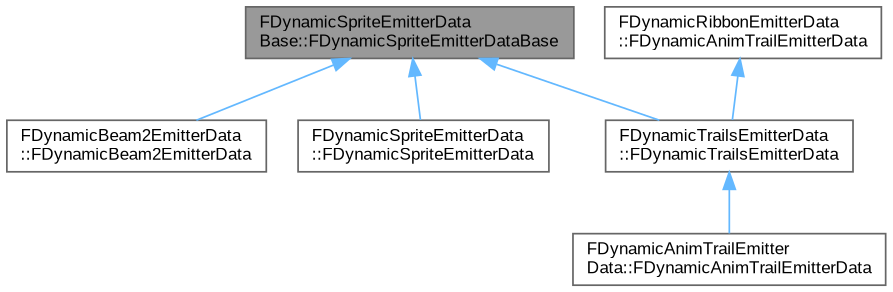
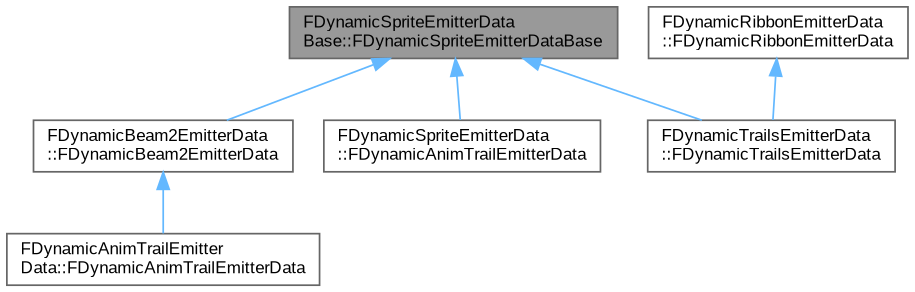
(743, 33) -> (778, 33)
(424, 146) -> (462, 146)
(729, 212) -> (163, 212)
